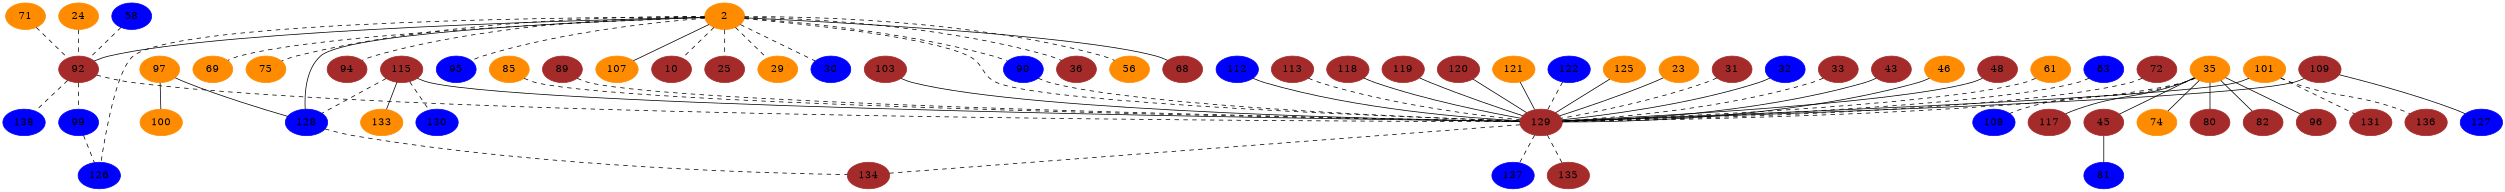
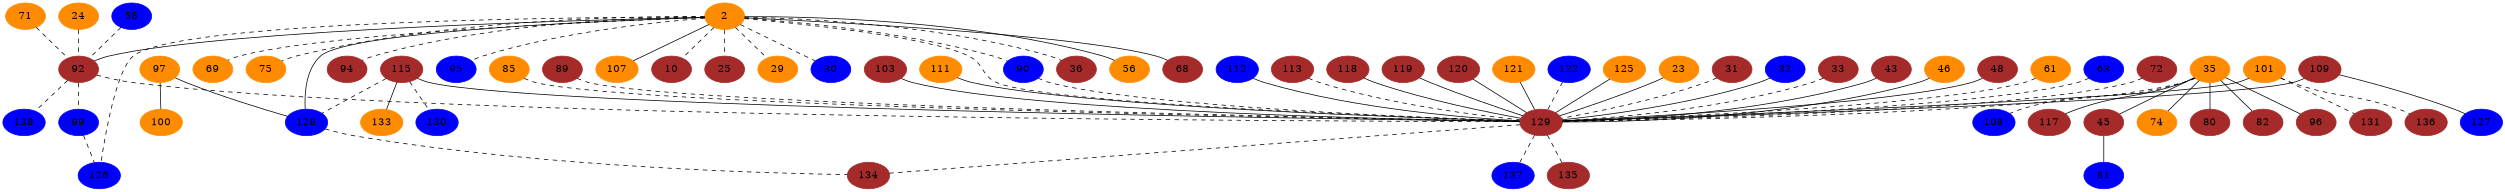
(931, 26) -> (931, 26)
none -> (941, 69)
